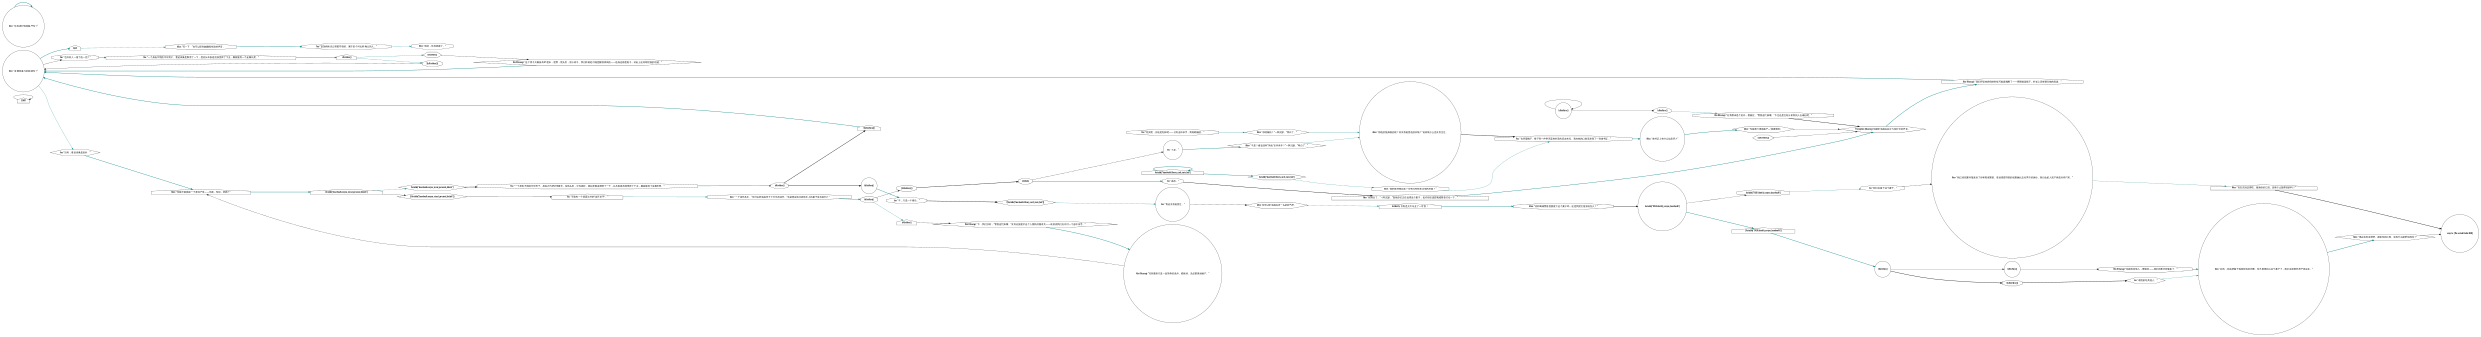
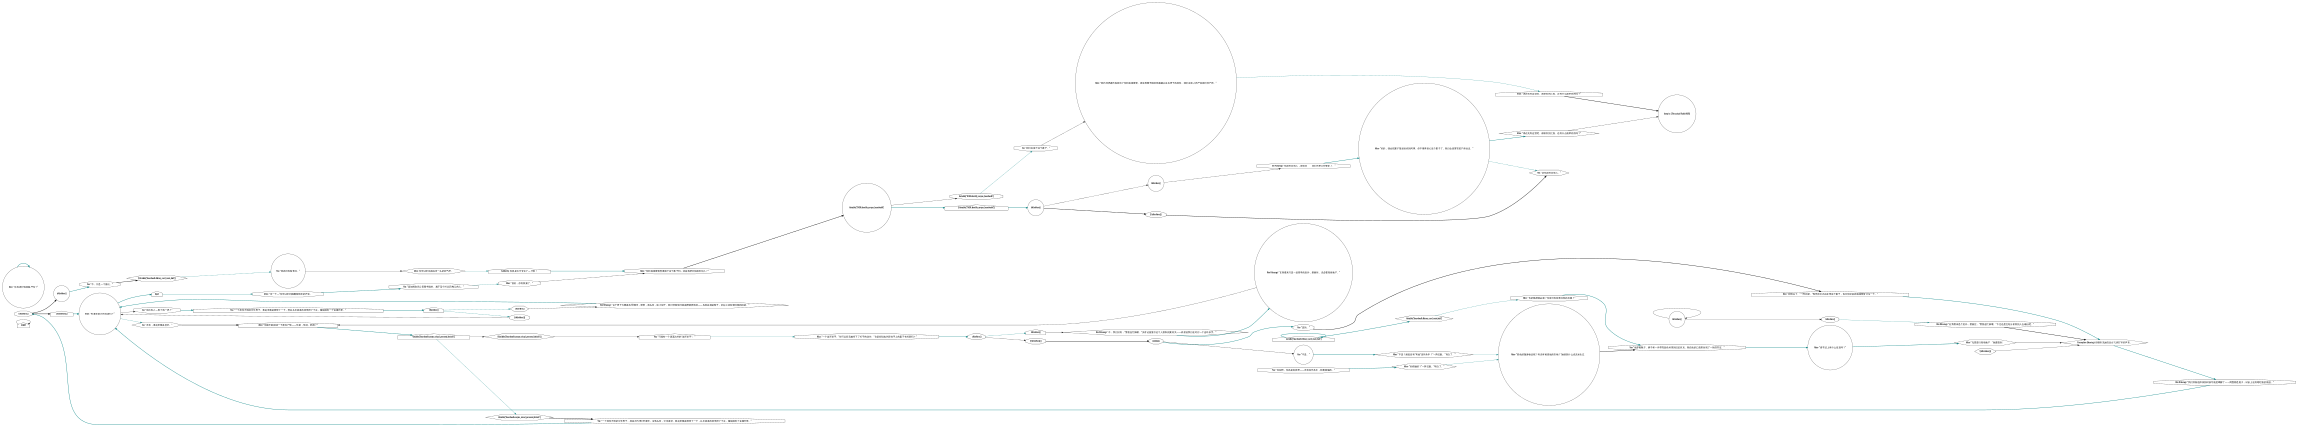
(1231, 132) -> (1372, 368)
(1494, 171) -> (1606, 312)
(138, 172) -> (209, 325)
(2179, 277) -> (1512, 166)
none -> (591, 278)
